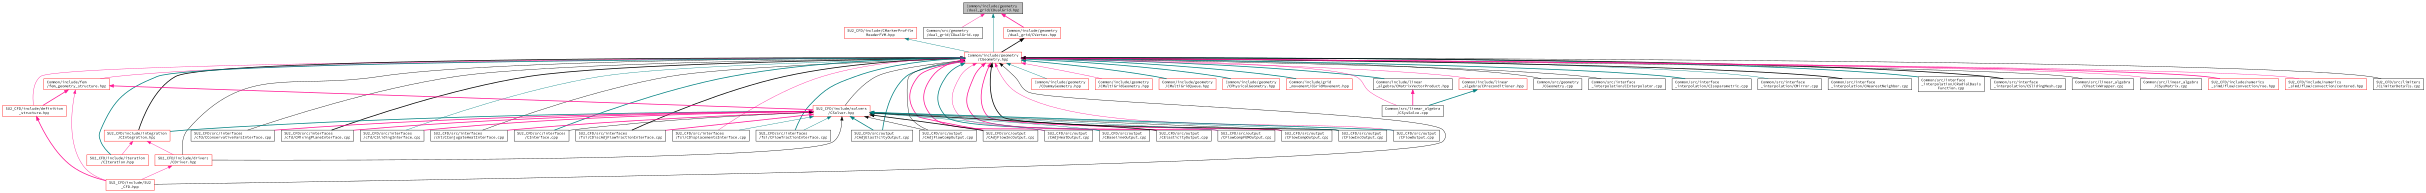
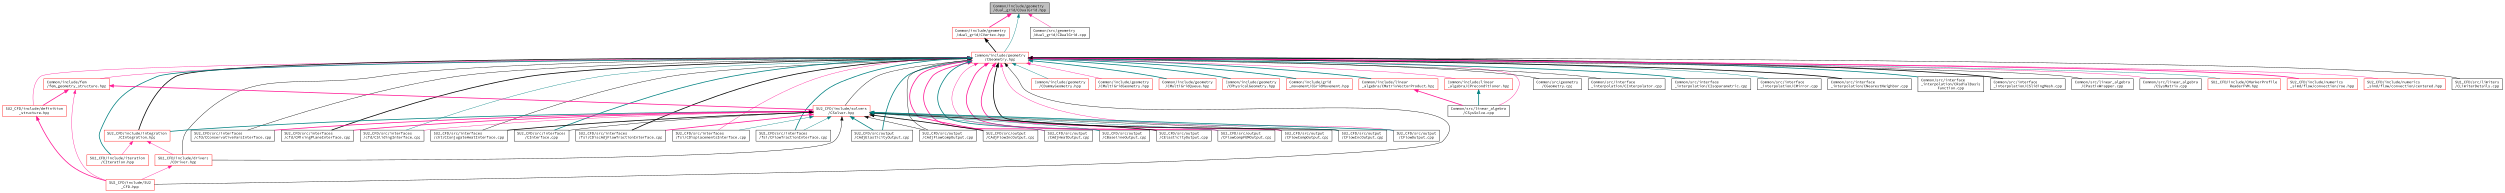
(939, 46) -> (1627, 63)
(1413, 84) -> (1398, 84)
(568, 120) -> (568, 120)
(643, 120) -> (643, 120)
